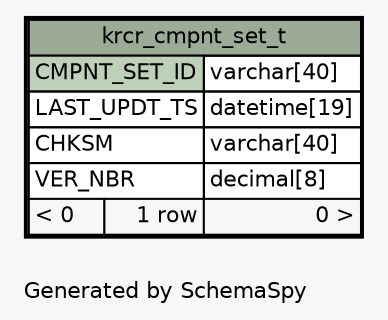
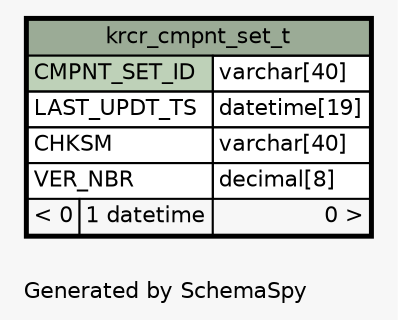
(167, 216) -> (146, 216)
